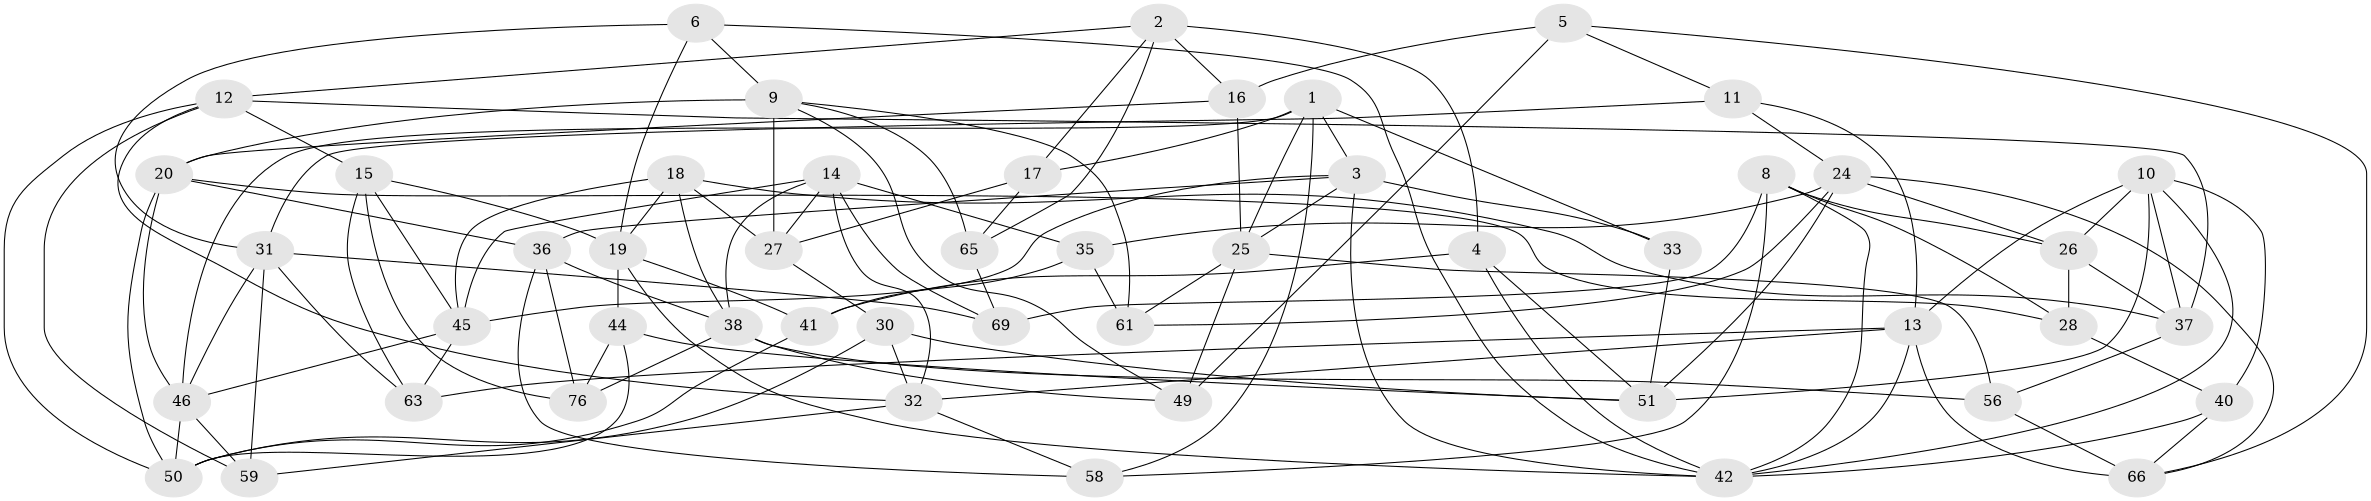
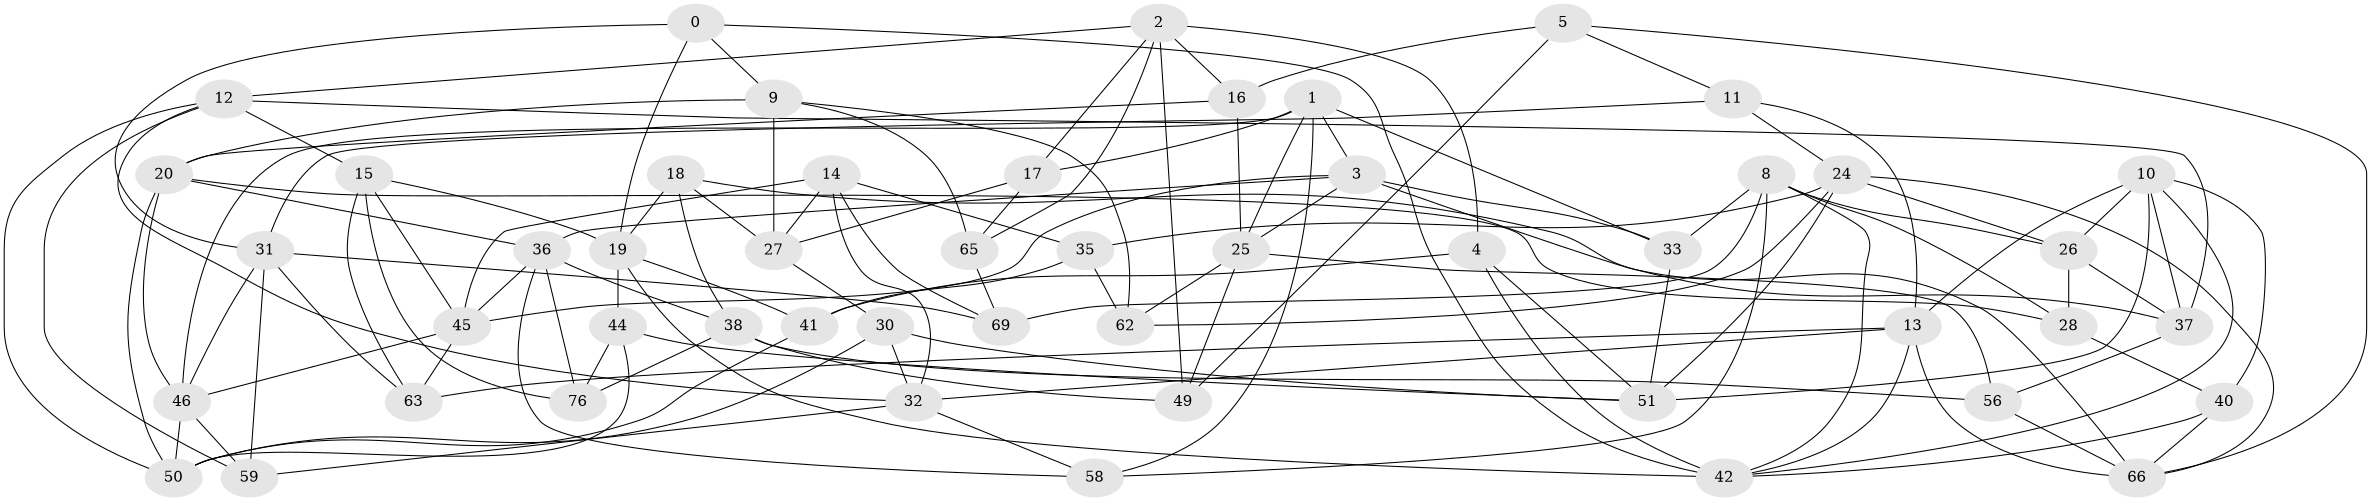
(696, 23) -> (696, 23)
(524, 205) -> (502, 288)
none -> (1710, 221)
(736, 231) -> none
(941, 276) -> (1171, 213)
(1125, 326) -> (1125, 326)
(1430, 436) -> (1803, 276)
